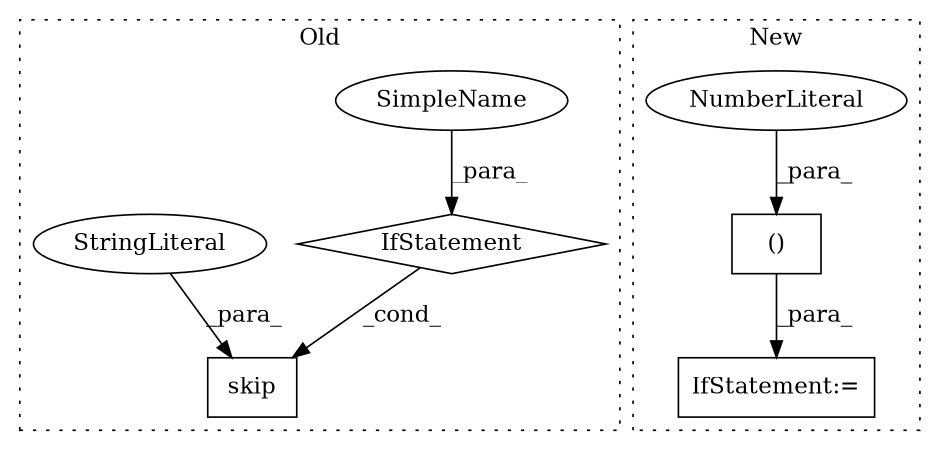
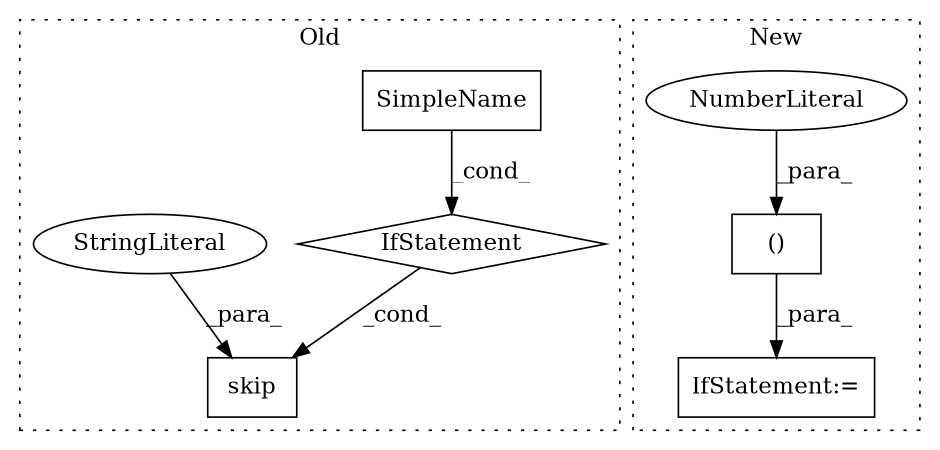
(452, 101) -> (452, 101)
(490, 172) -> (491, 172)
